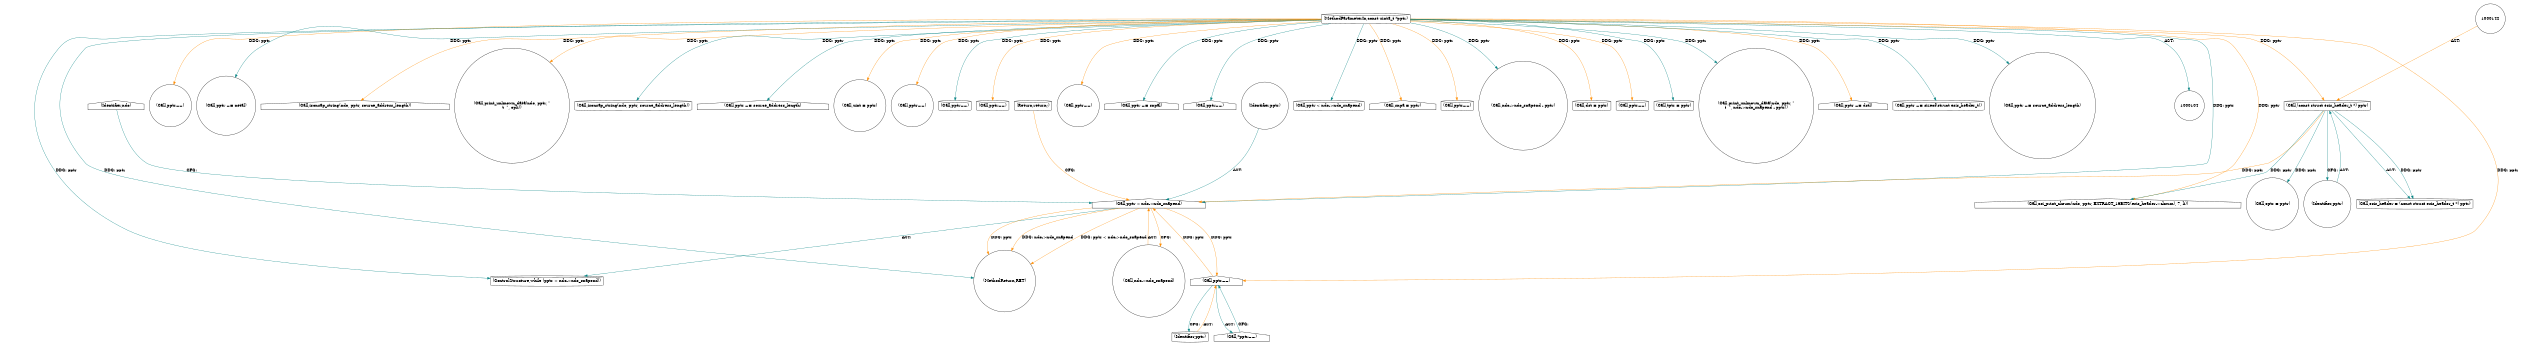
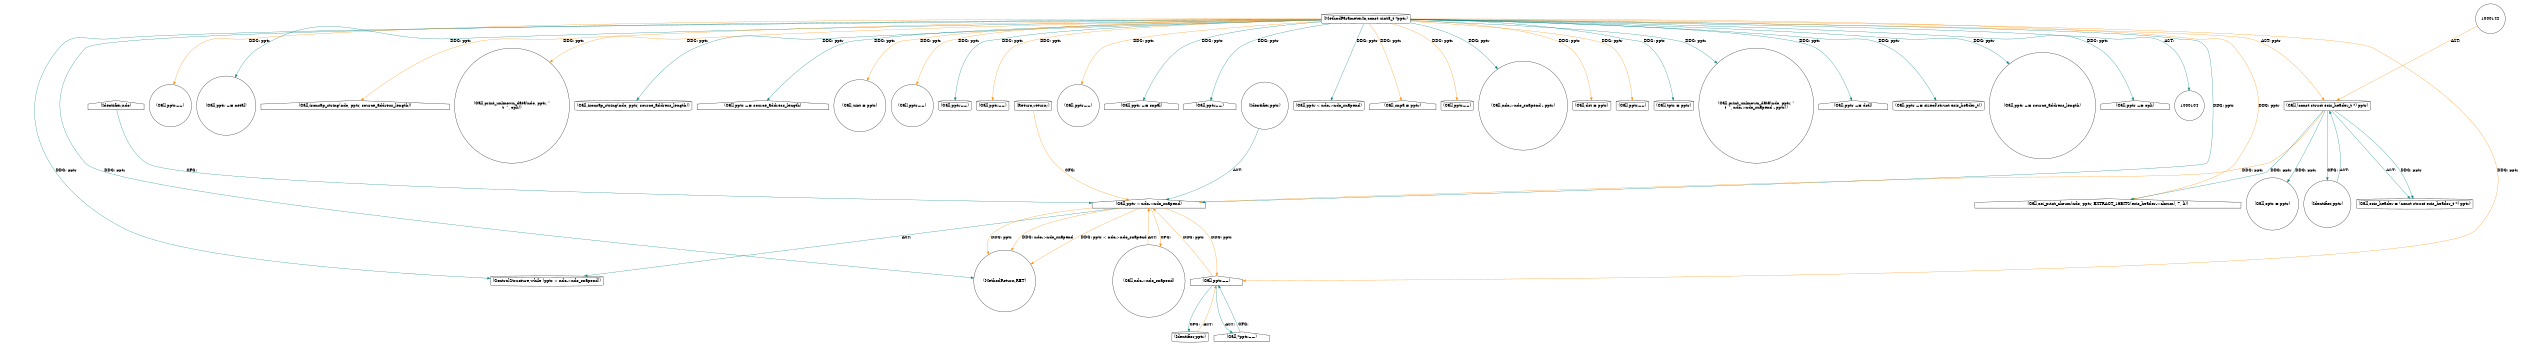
(1750, 35) -> (1750, 35)
(2271, 41) -> (2271, 41)
none -> (2135, 106)
